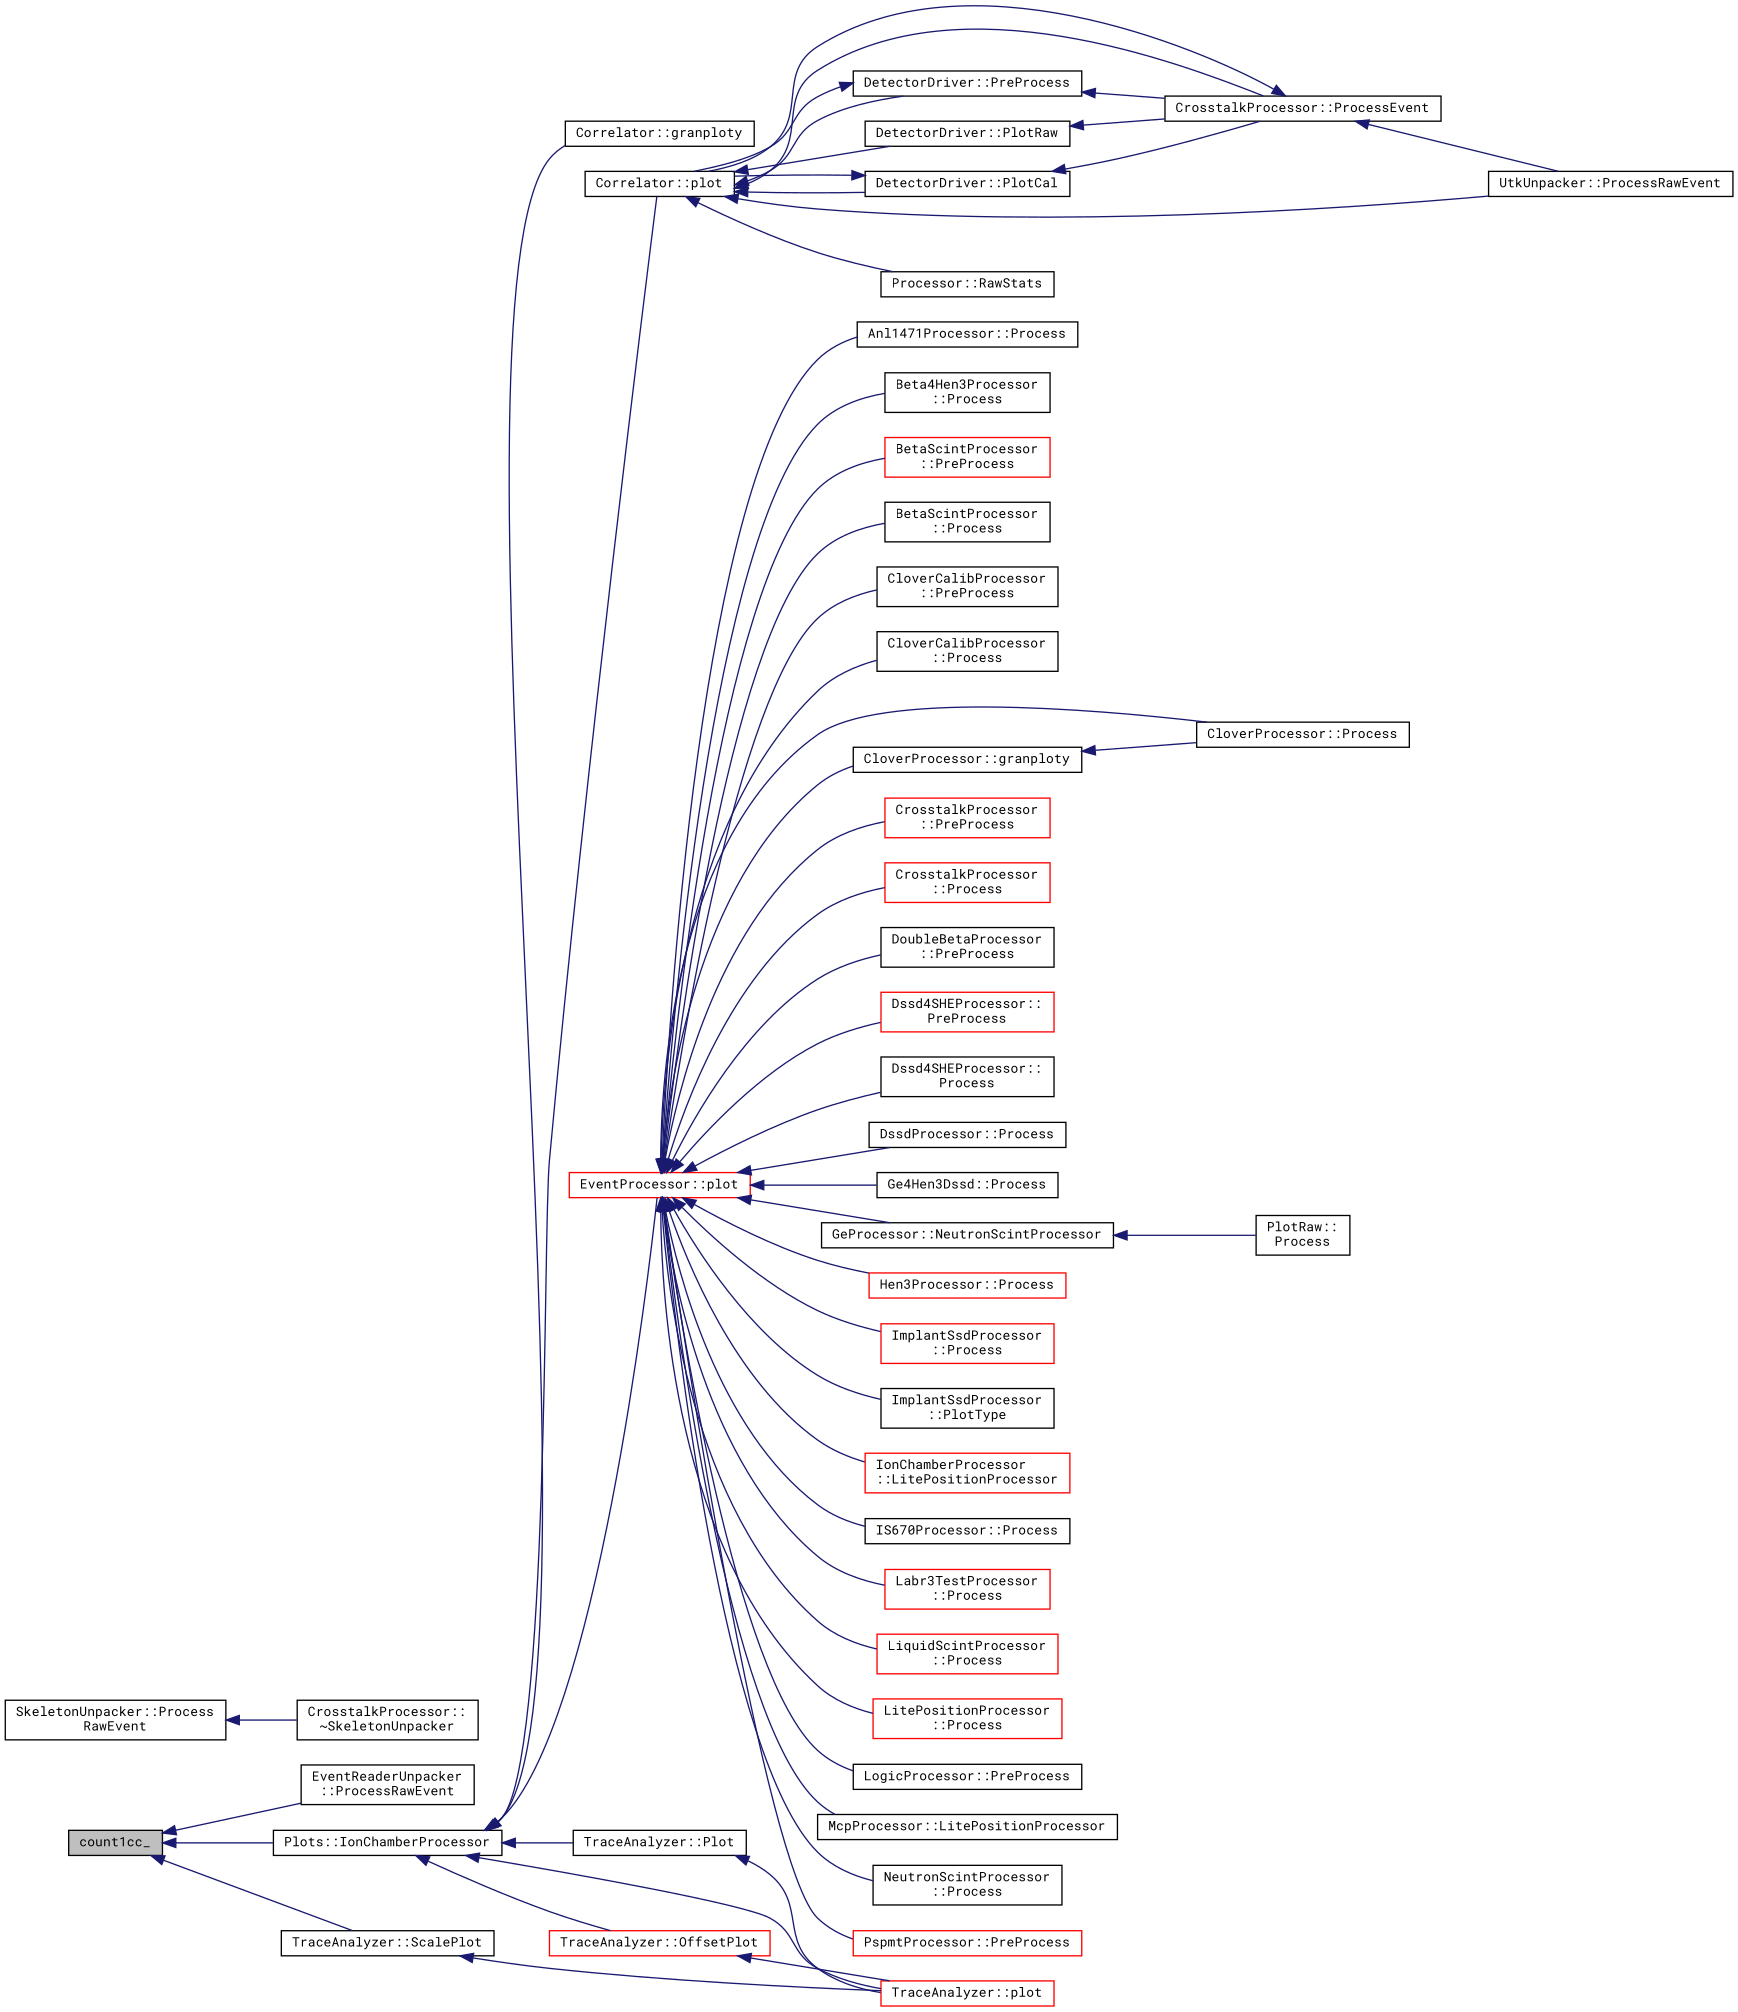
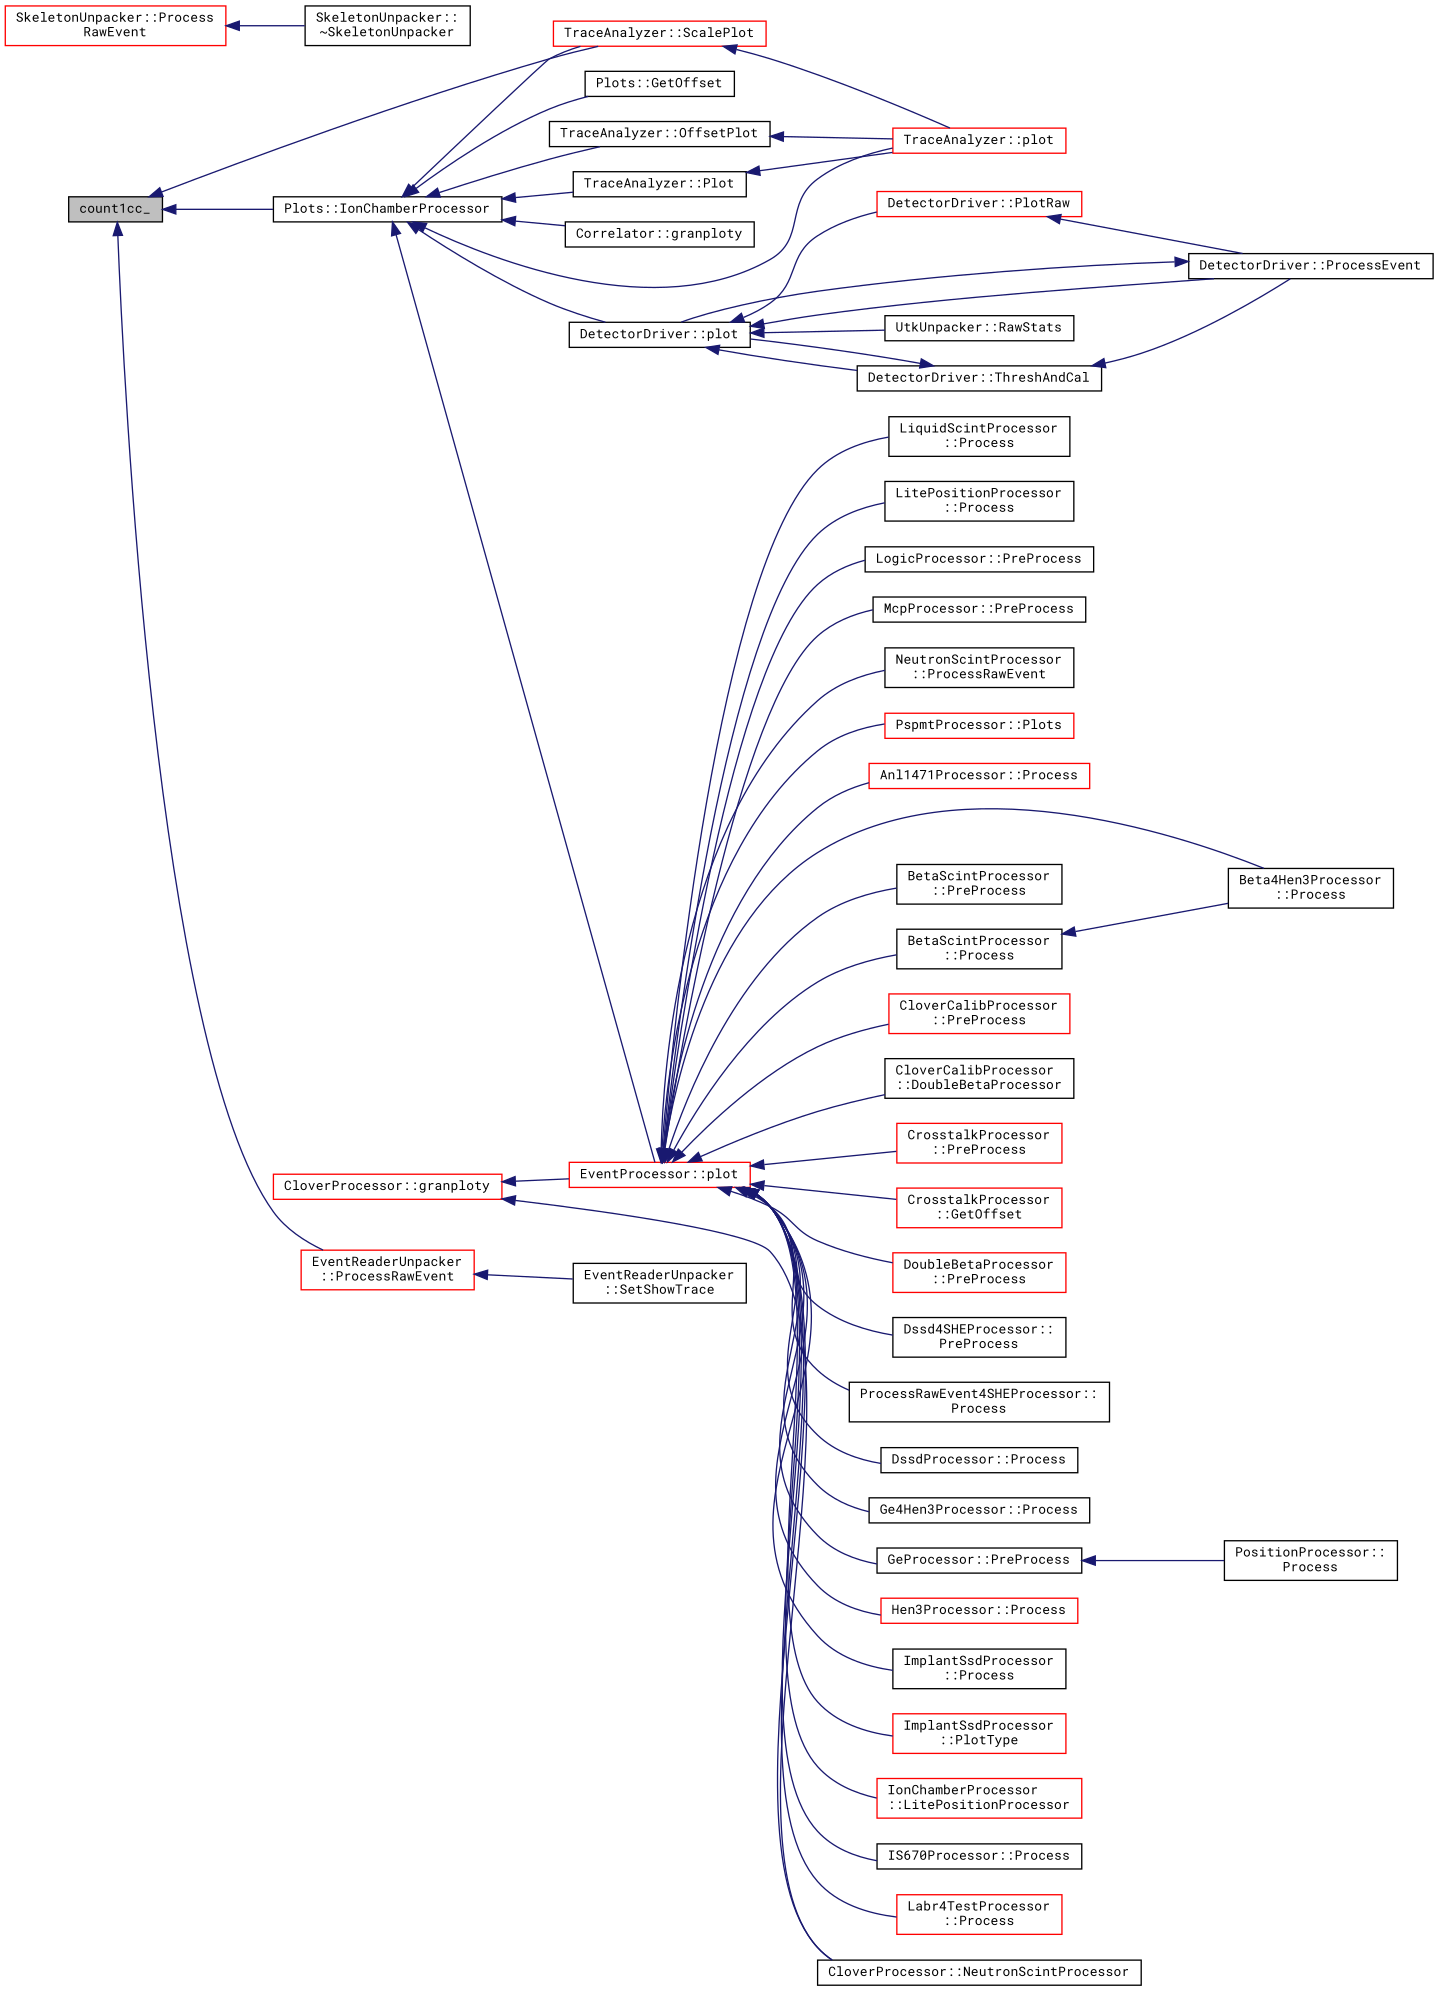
(968, 83) -> (979, 378)
none -> (660, 84)
(1303, 109) -> (1311, 266)
none -> (493, 111)
(968, 134) -> (979, 204)
(660, 184) -> (660, 335)
(968, 184) -> none
(1611, 184) -> none
(968, 284) -> (979, 328)
(968, 334) -> (979, 776)
(968, 457) -> (979, 884)
(968, 587) -> (979, 1014)
(968, 651) -> (979, 1078)
(1303, 735) -> (979, 1973)
(968, 760) -> (388, 1187)
(968, 883) -> (979, 1208)
none -> (1152, 917)
(713, 938) -> (542, 1180)
(968, 947) -> (979, 1273)
(968, 1012) -> (979, 1337)
(968, 1077) -> (979, 1402)
(968, 1185) -> (979, 1510)
(968, 1235) -> (979, 1561)
(1303, 1235) -> (1311, 1561)
none -> (660, 1283)
(968, 1344) -> (979, 1669)
(968, 1408) -> (979, 1734)
(968, 1589) -> (979, 1915)
(968, 1654) -> (979, 437)
(968, 1719) -> (979, 501)
(116, 1720) -> (116, 26)
(388, 1720) -> (388, 26)
(388, 1785) -> (388, 1270)
(968, 1827) -> (979, 610)
(968, 1885) -> (979, 668)
(388, 1943) -> (660, 34)
(660, 1943) -> (660, 134)
(968, 1943) -> (979, 726)
